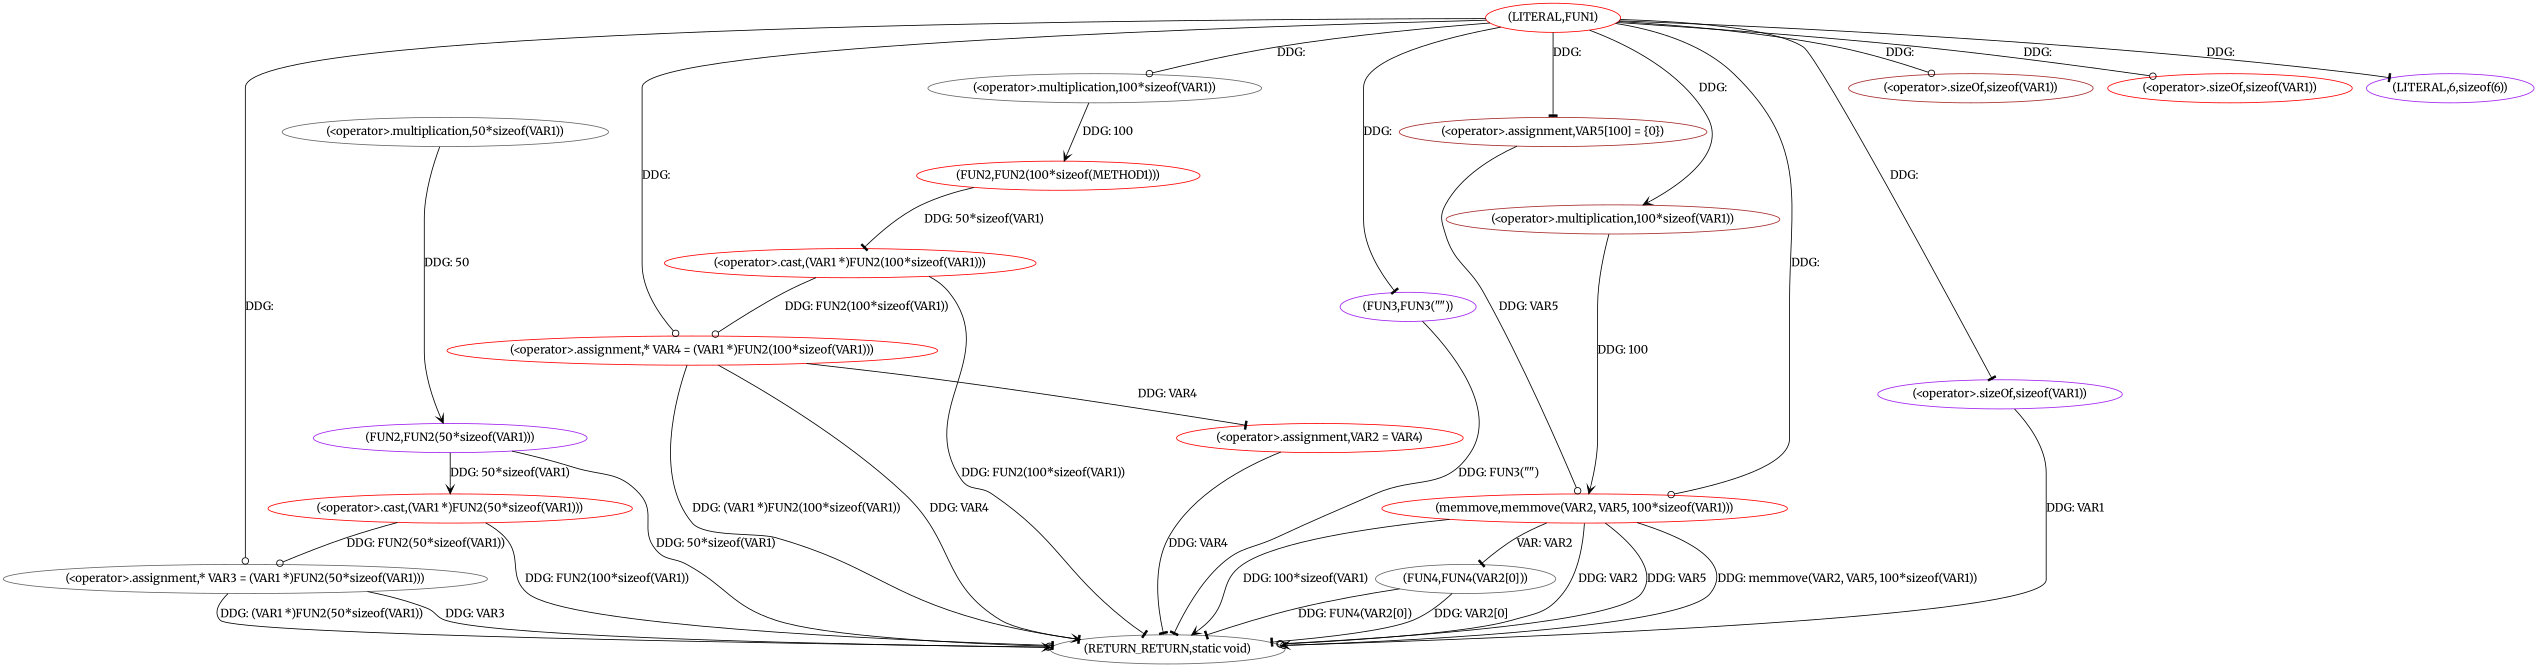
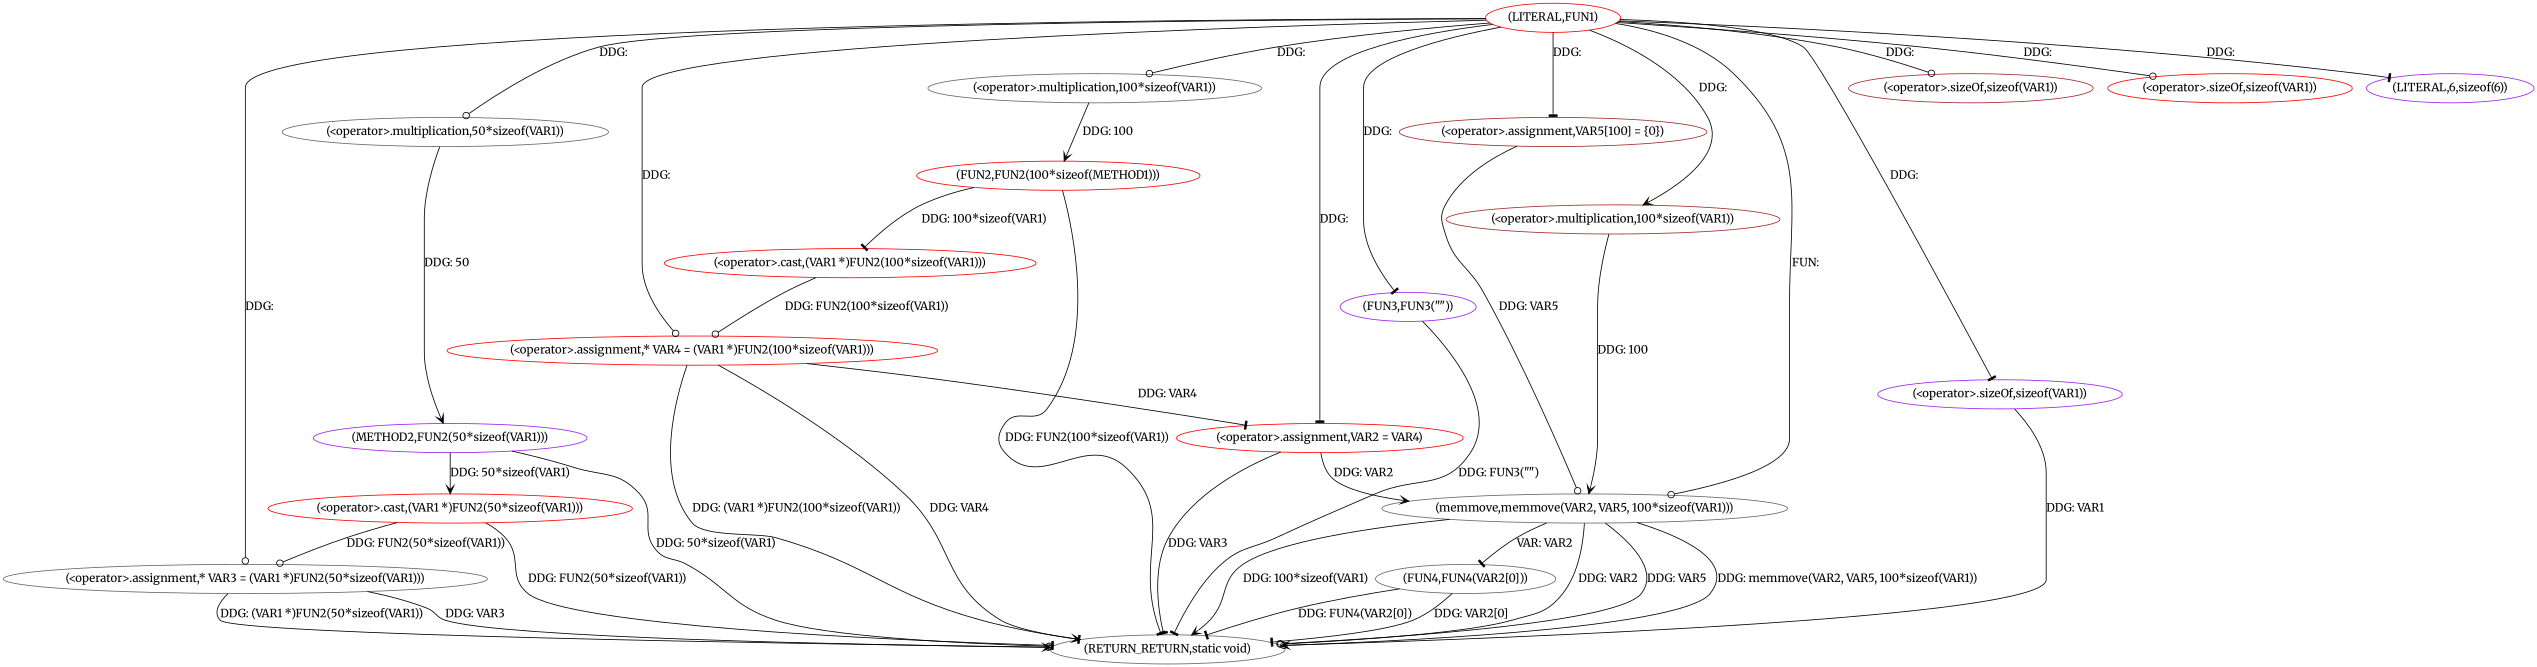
none -> (969, 25)
none -> (1320, 157)
(984, 219) -> (984, 219)
(1807, 263) -> (1807, 263)
(450, 438) -> (450, 438)
(968, 486) -> (1004, 451)
none -> (1352, 489)
(1585, 509) -> (1585, 509)
(1198, 544) -> (1198, 544)
(607, 579) -> (607, 579)
